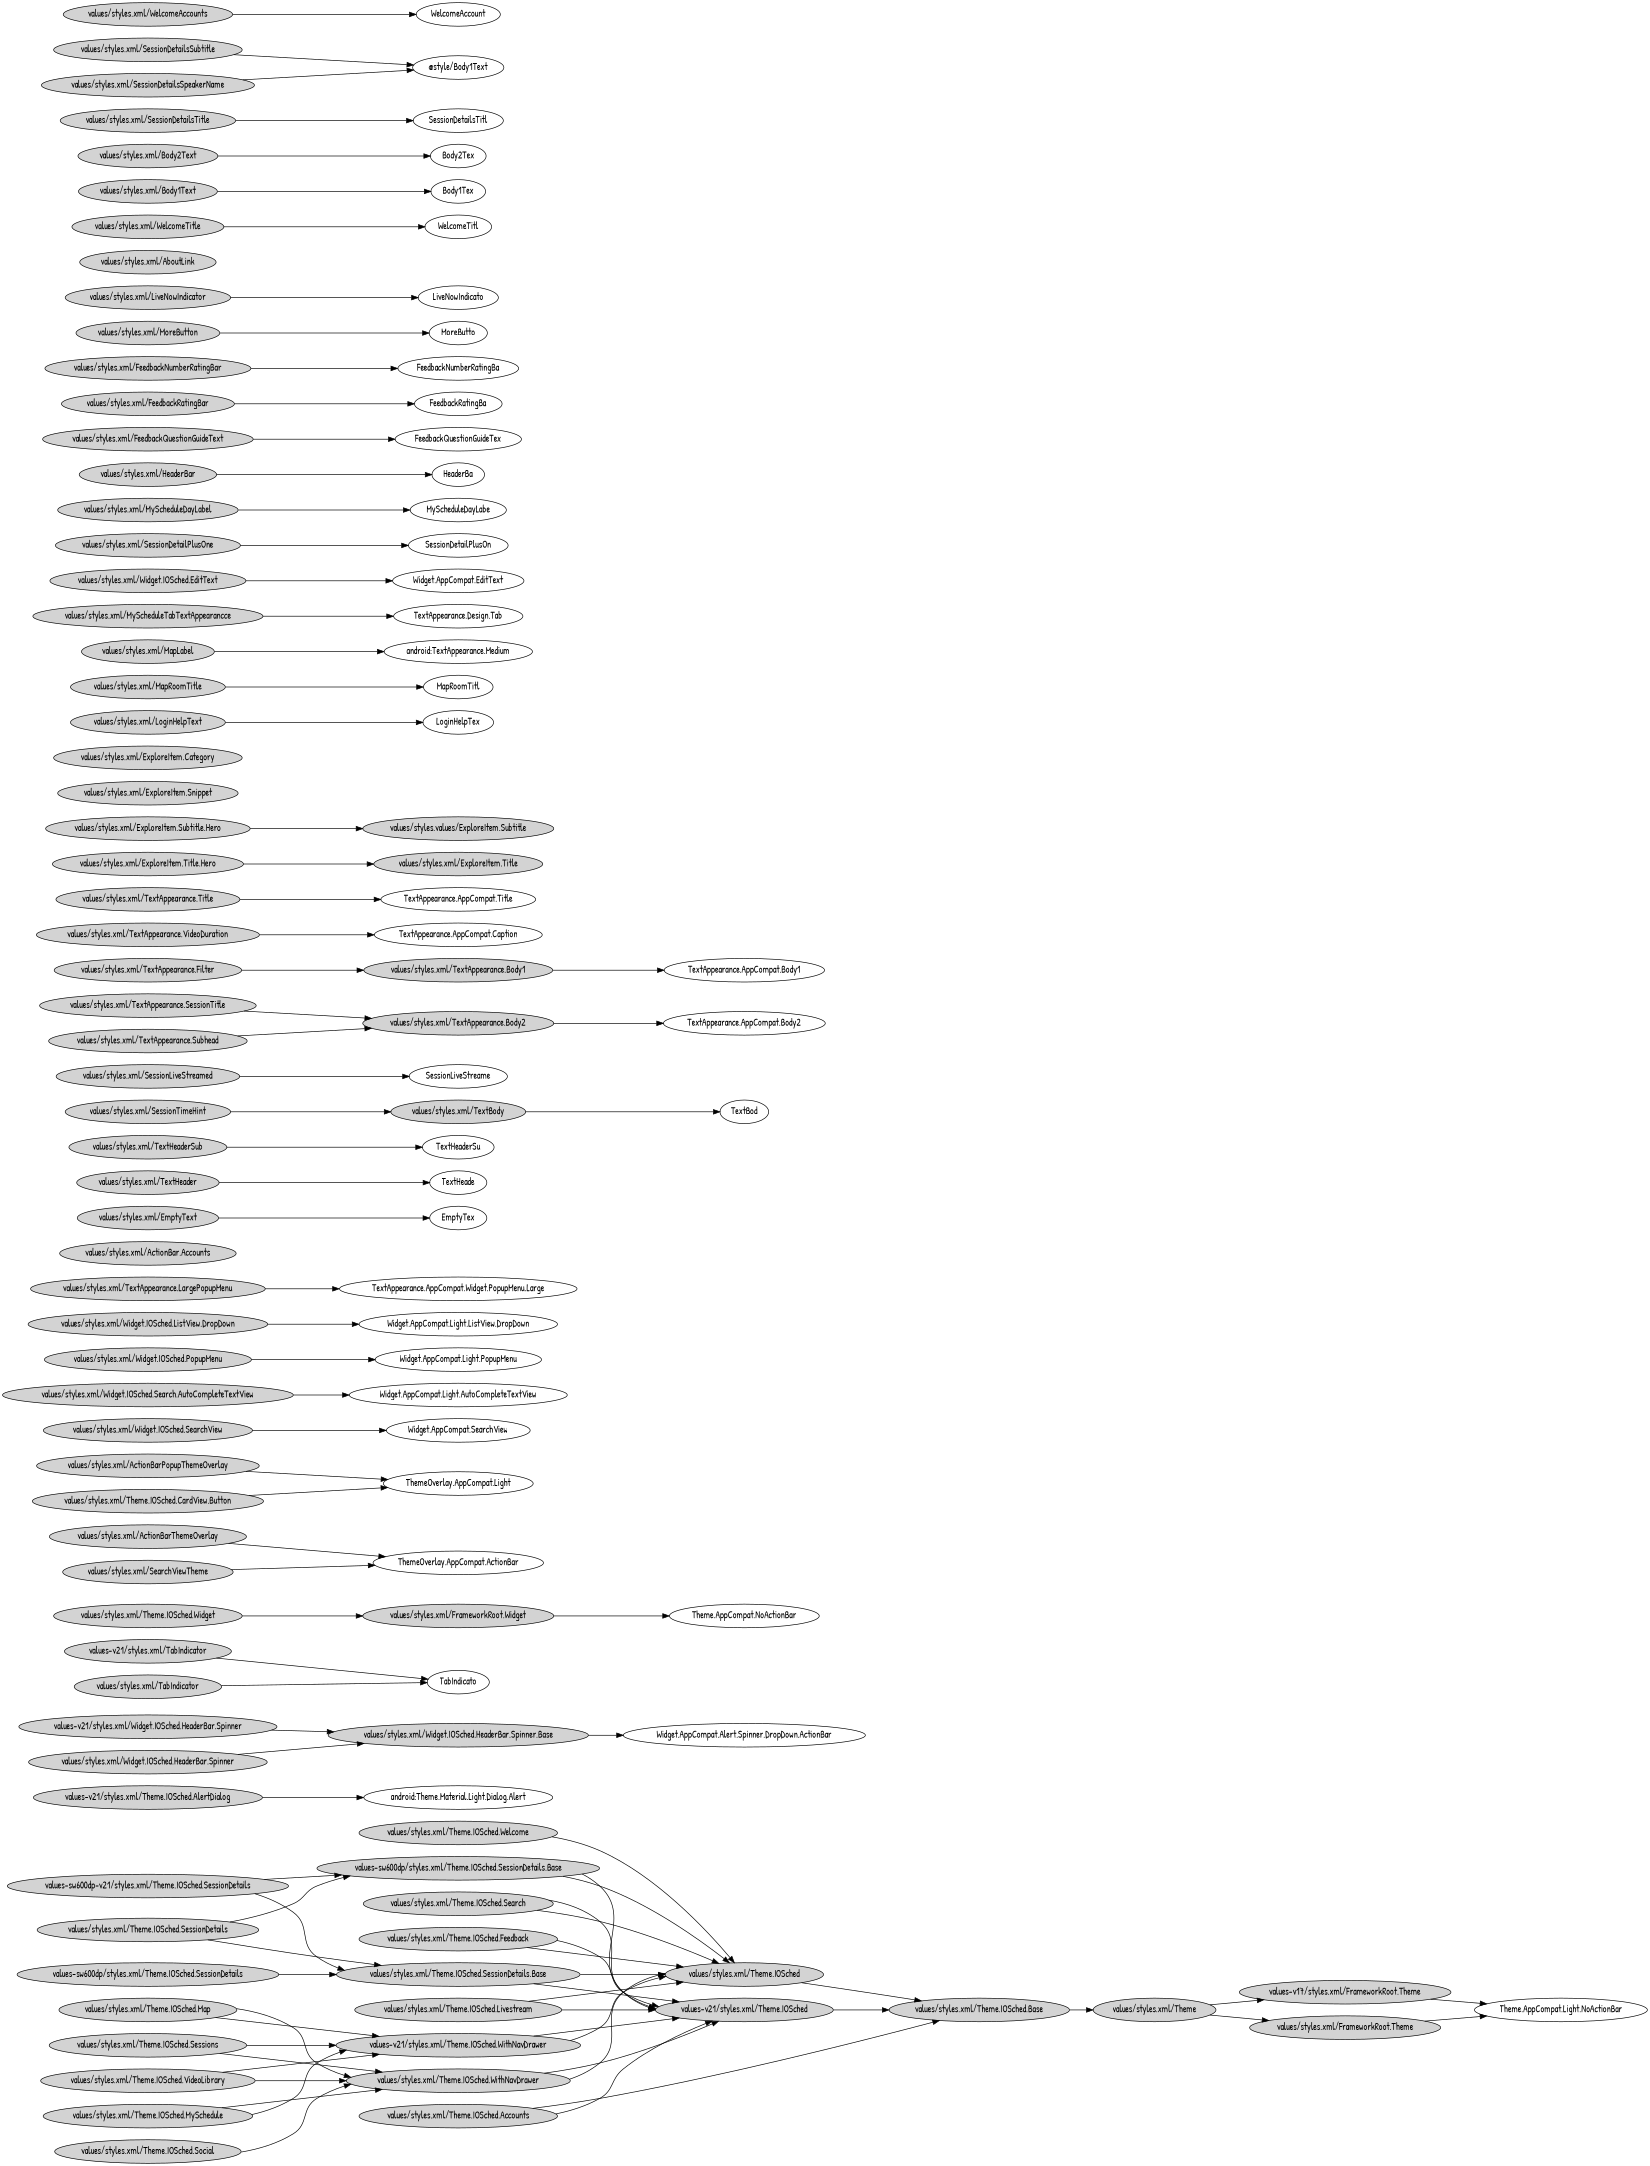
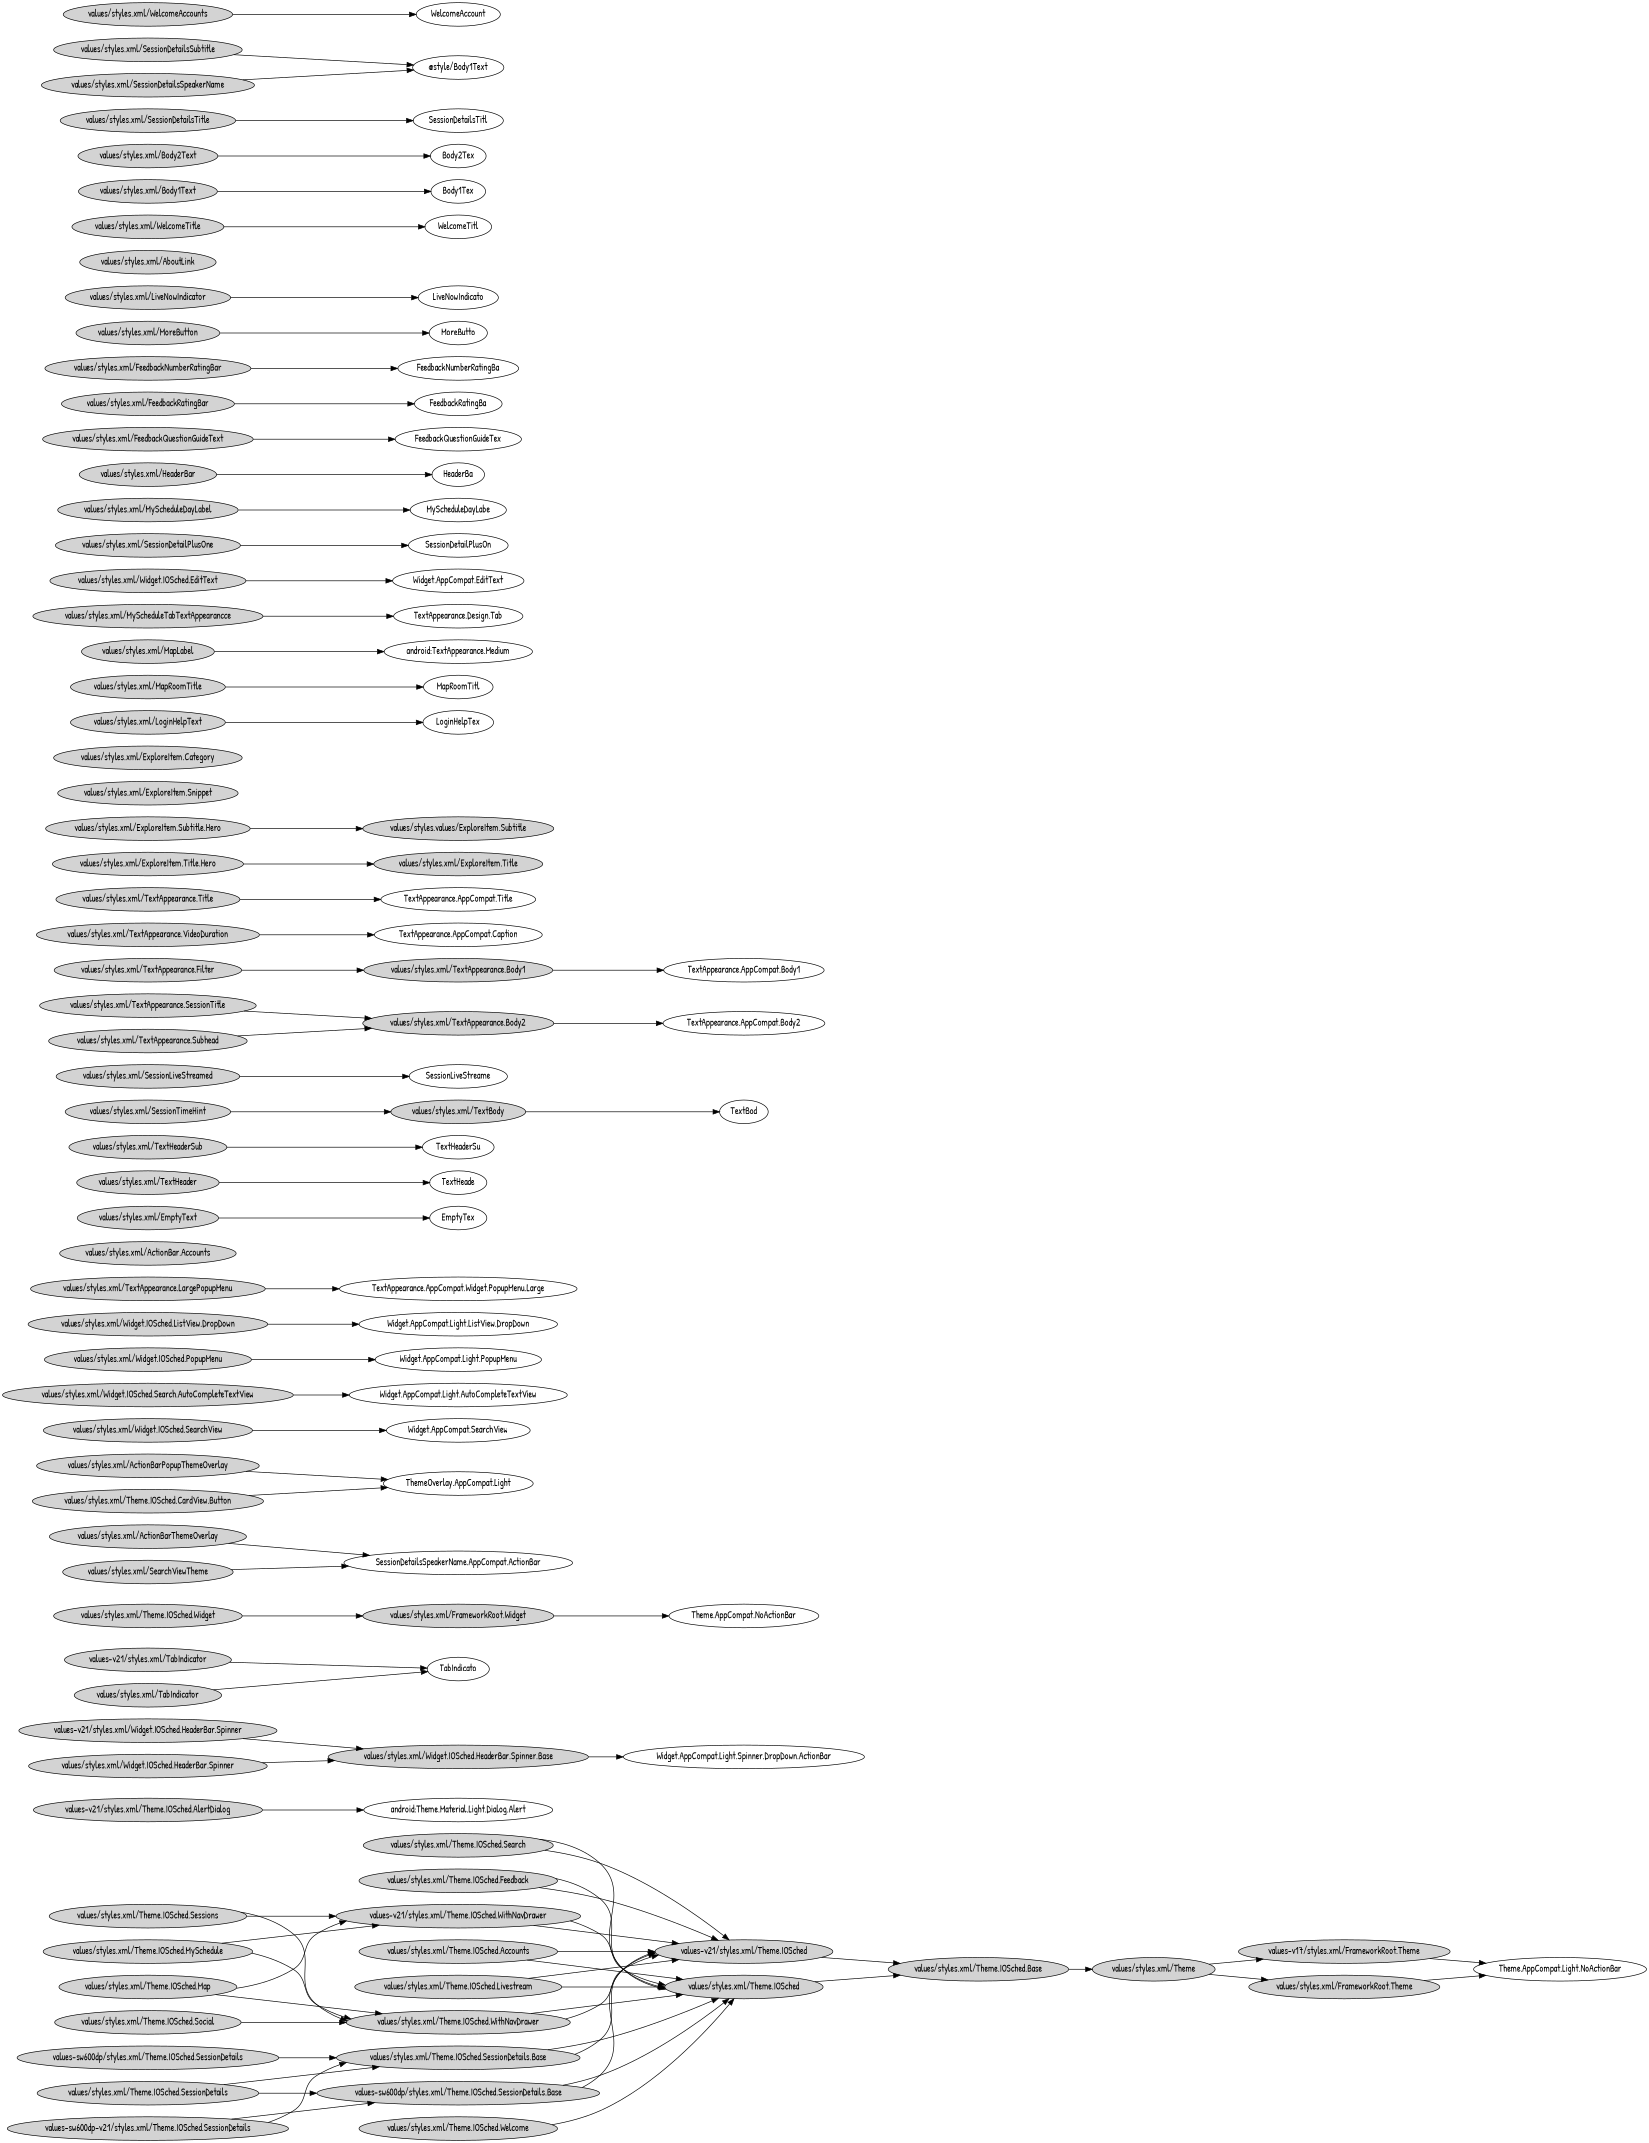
(458, 1563) -> (458, 1563)
(744, 1735) -> (744, 1757)
(734, 2071) -> (583, 1967)
(148, 2081) -> none
